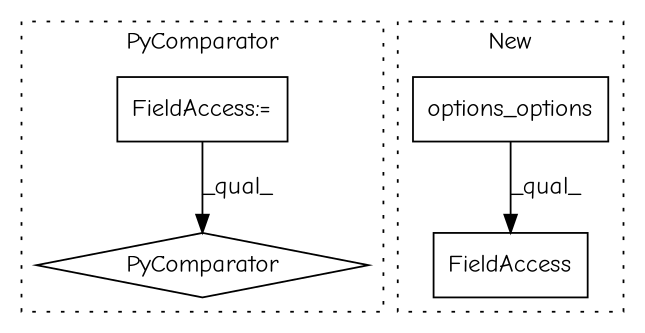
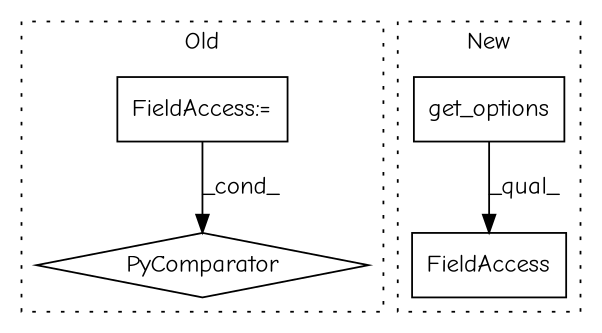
(202, 42) -> (202, 42)
(511, 109) -> (489, 109)
(238, 187) -> (241, 187)
